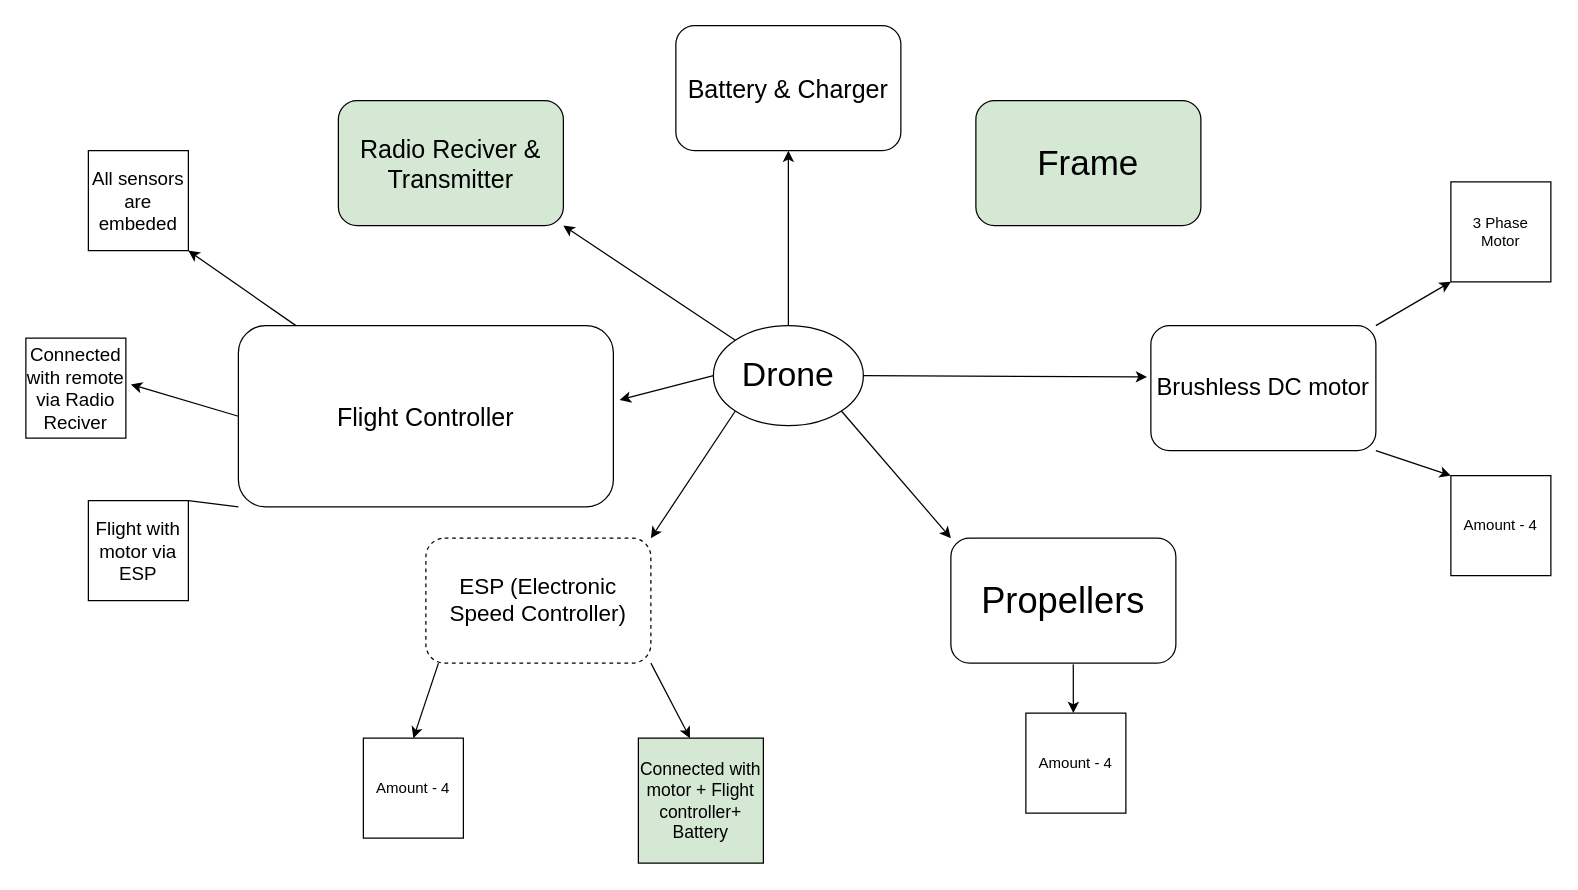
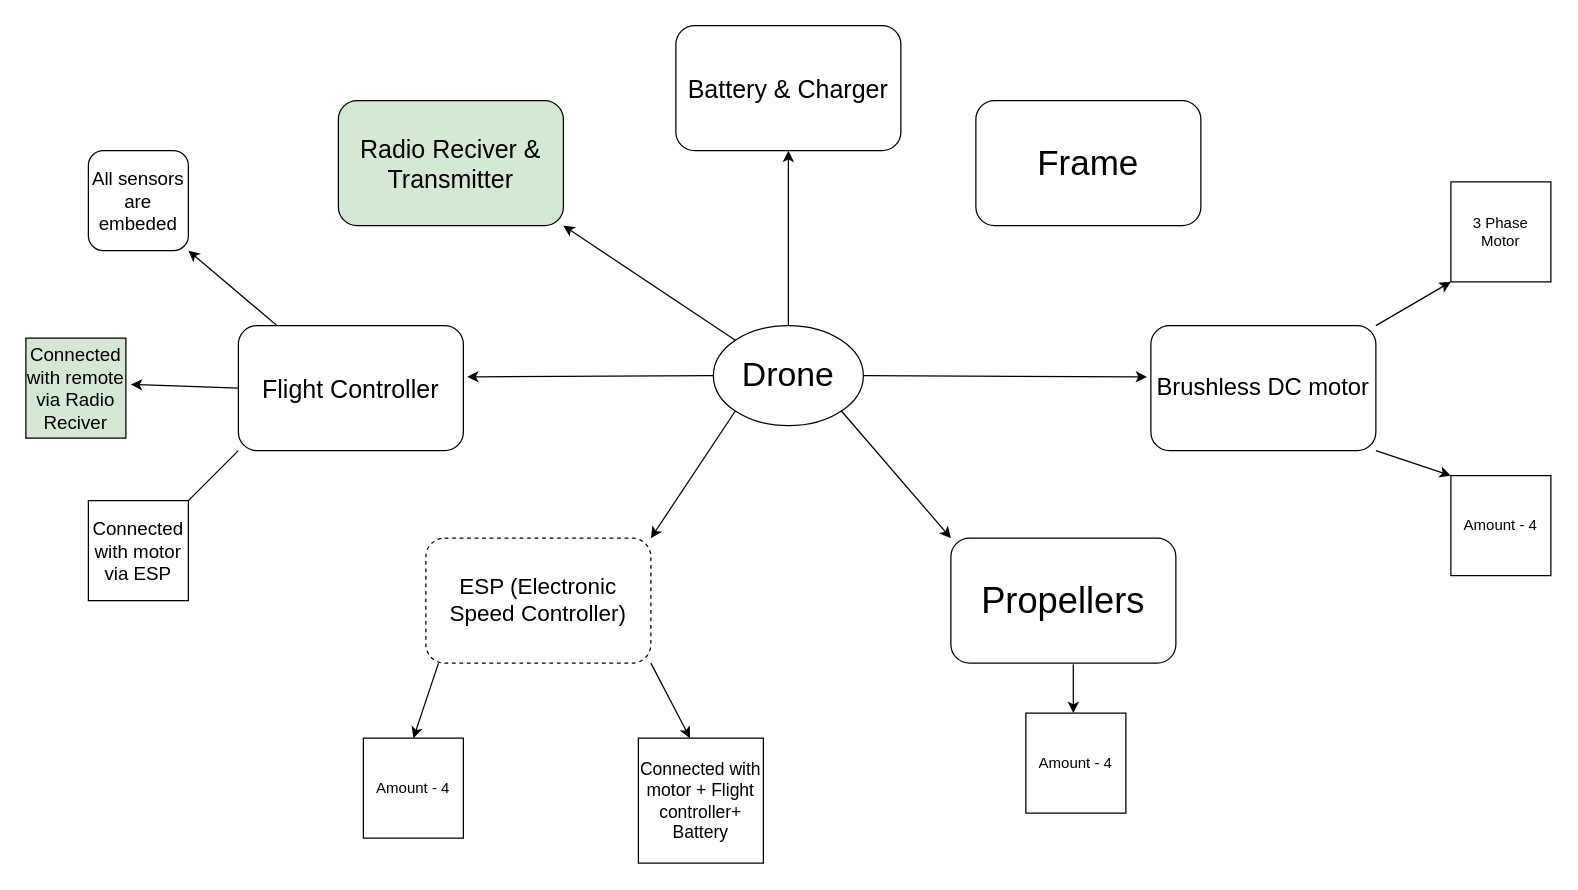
(1088, 163) -> (1088, 163)
(138, 201) -> (138, 201)
(76, 388) -> (76, 388)
(426, 416) -> (351, 388)
(138, 551) -> (138, 551)
(701, 801) -> (701, 801)
